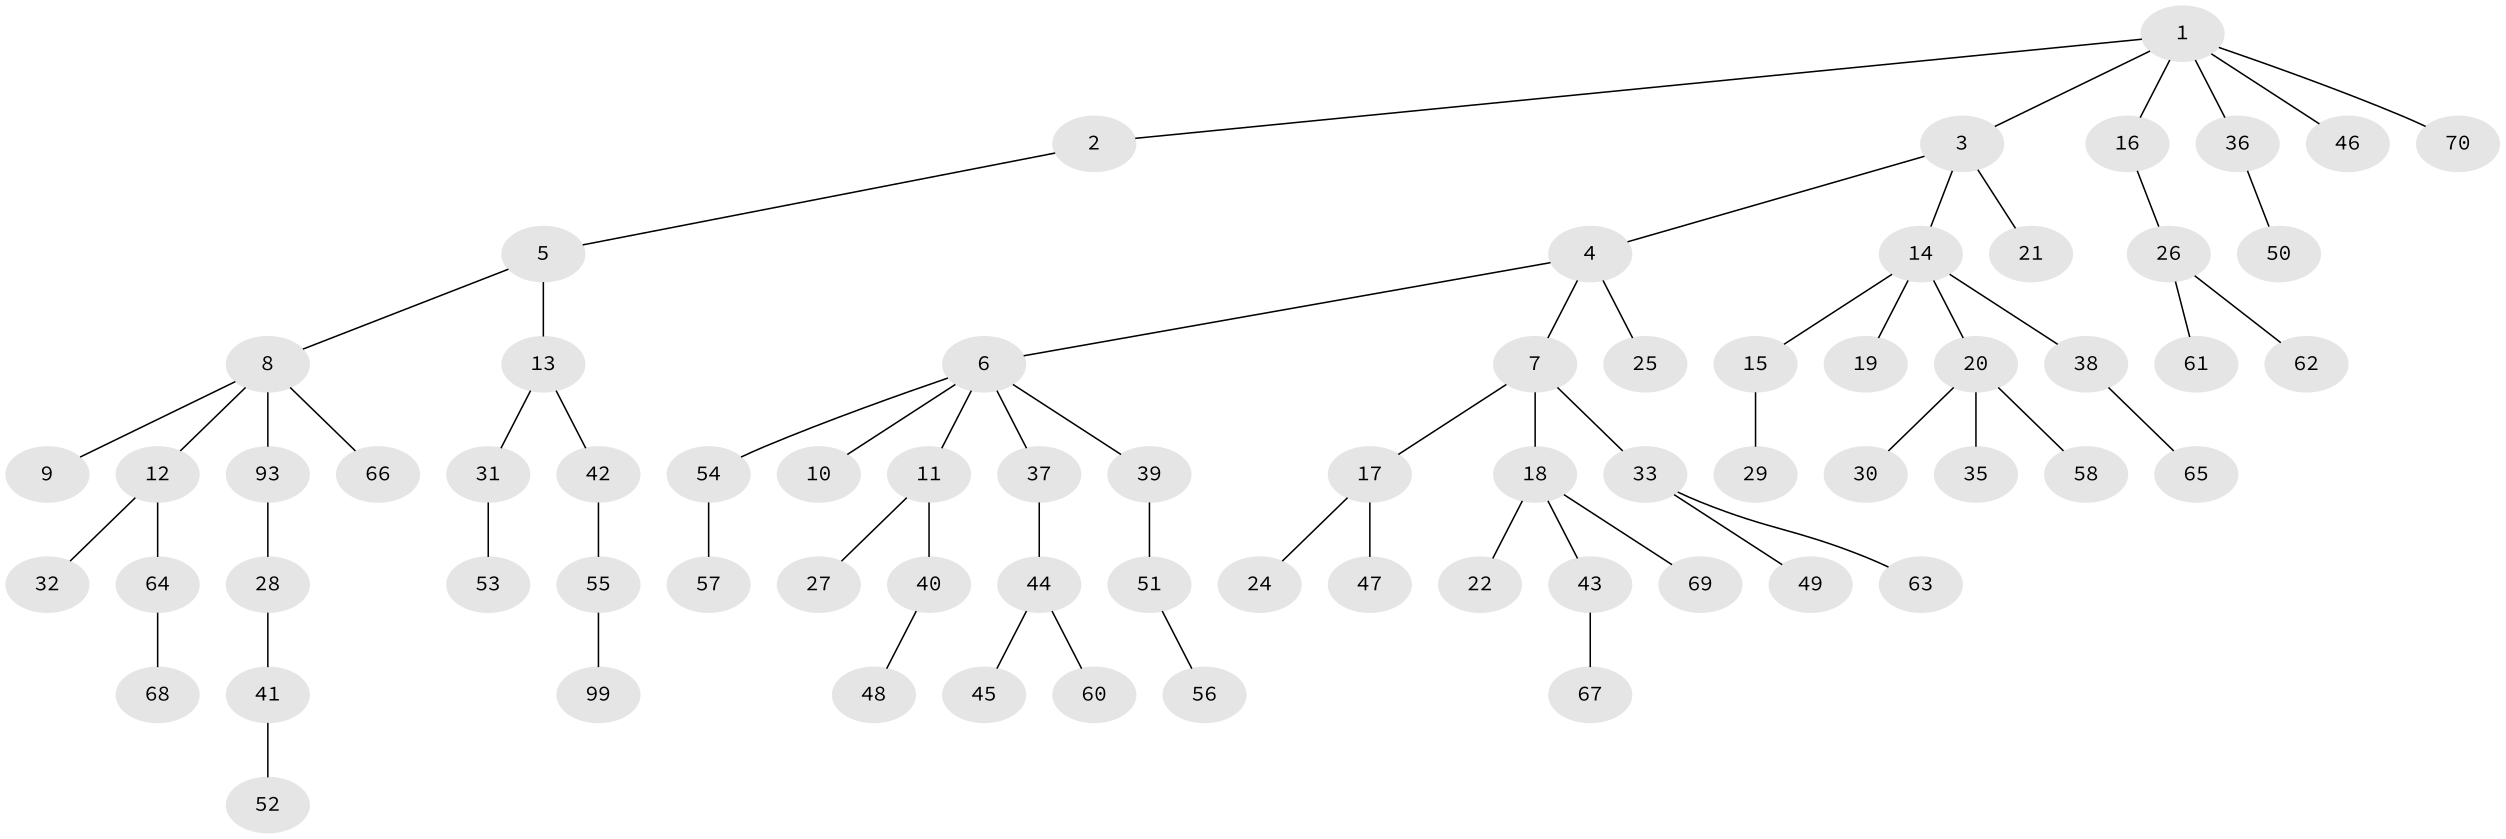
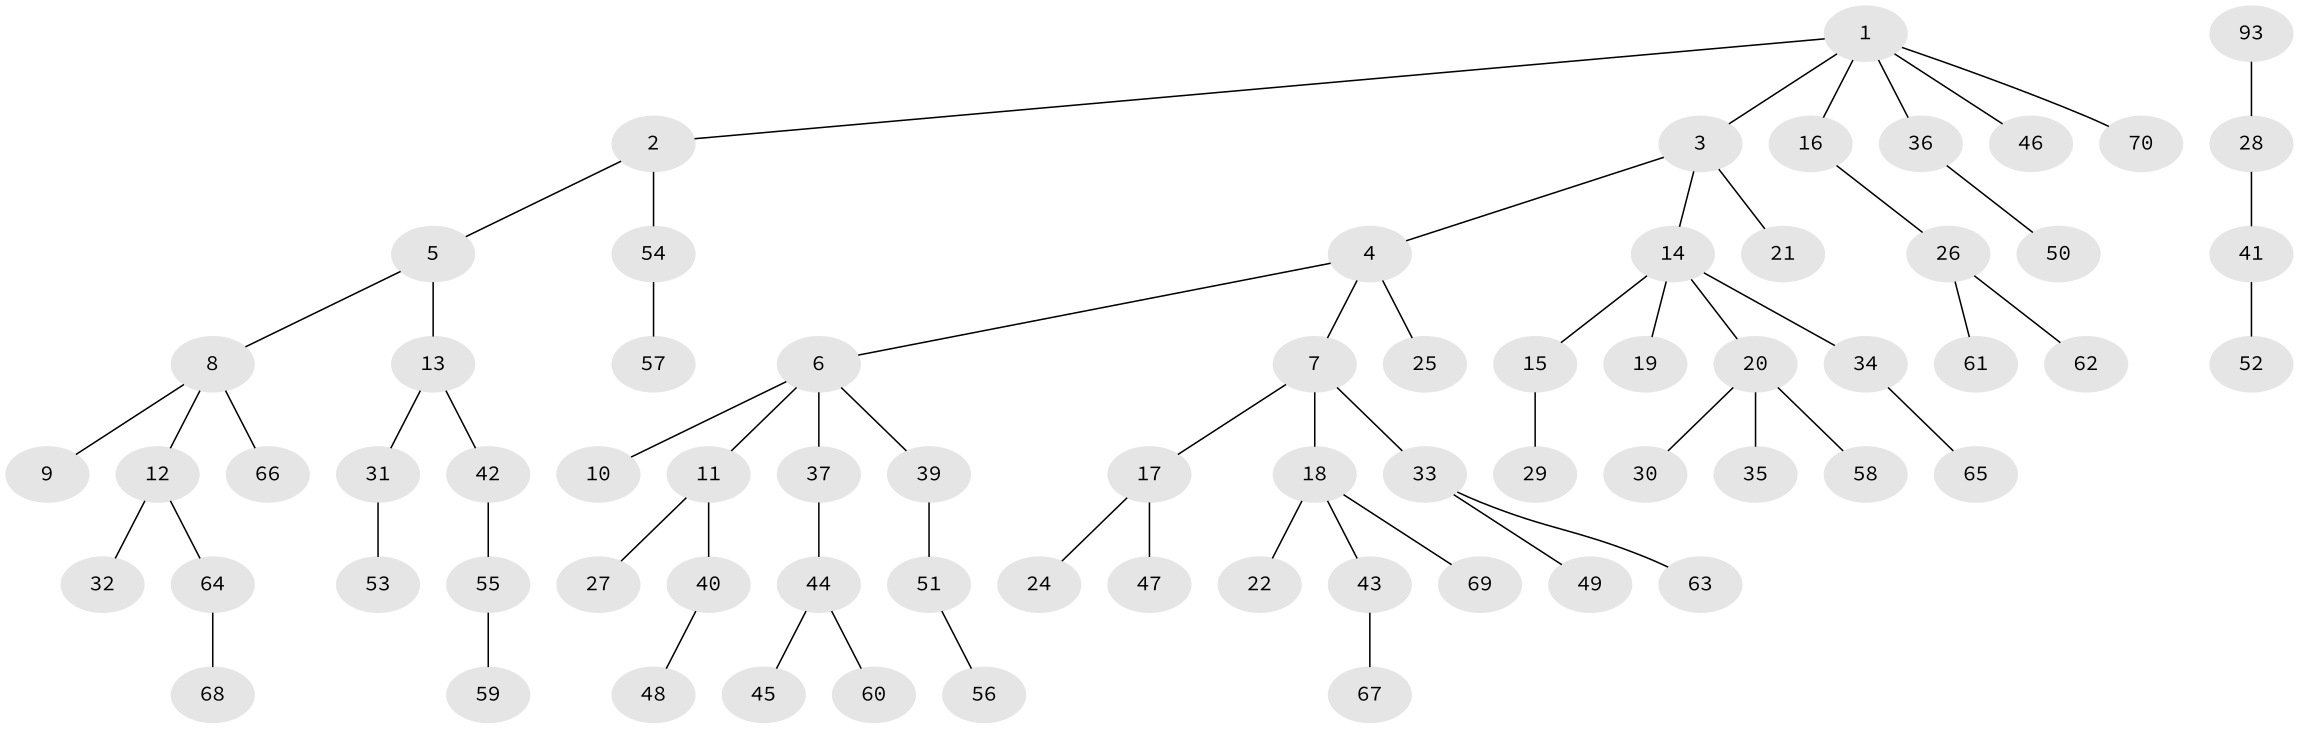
(2086, 364) -> (1866, 364)
(844, 415) -> (654, 199)
(268, 420) -> none
(598, 695) -> (488, 695)
